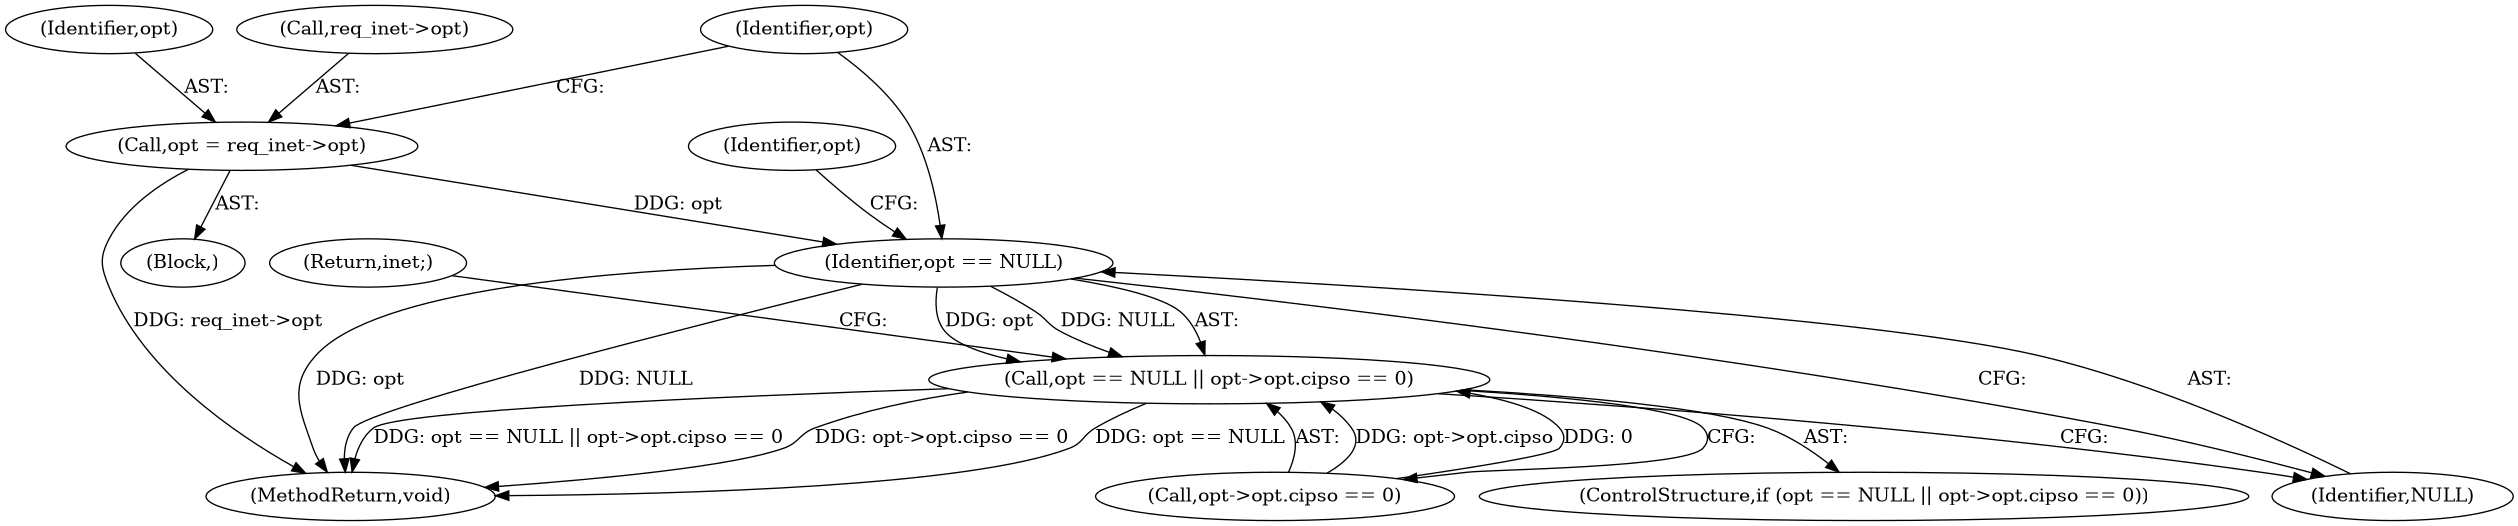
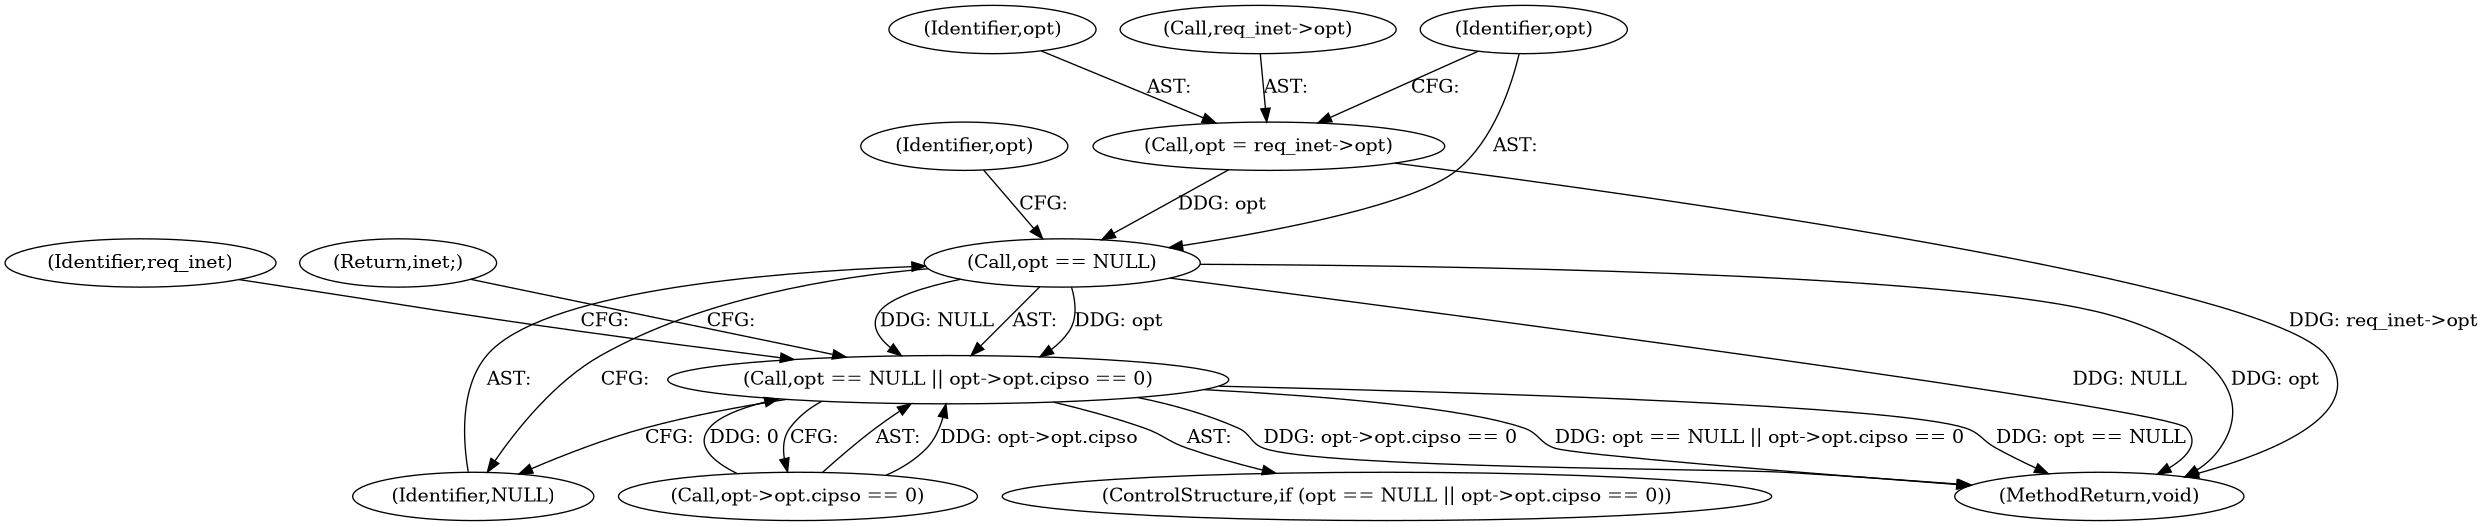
none -> (141, 263)
(183, 263) -> none
(944, 263) -> (1062, 263)
